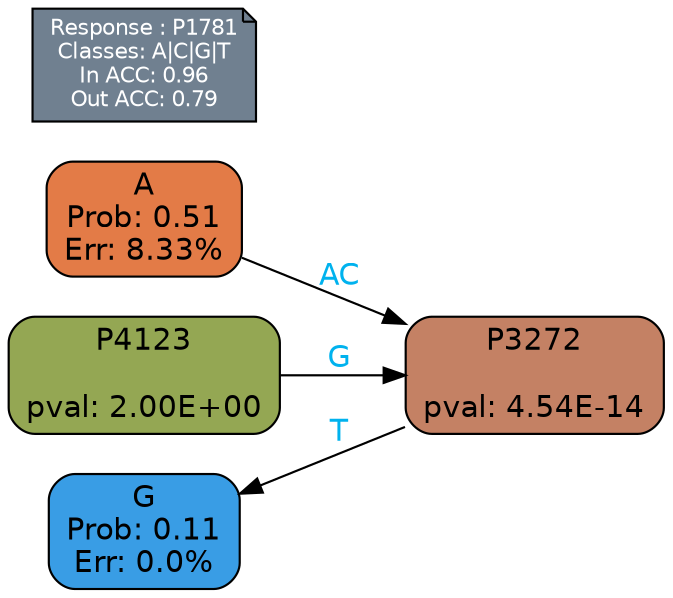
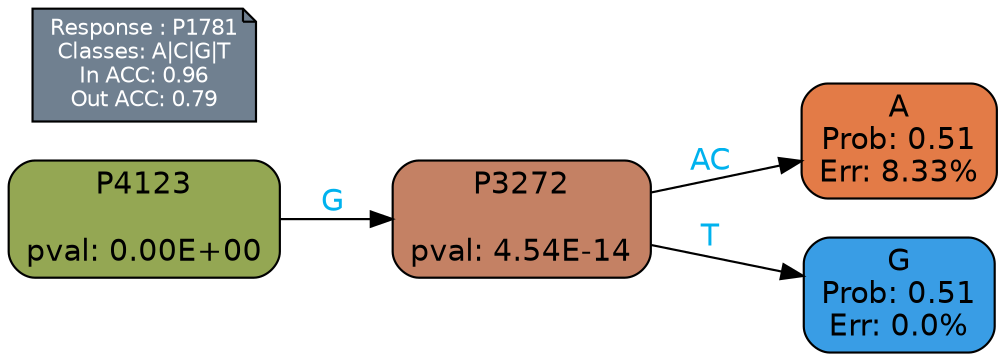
(314, 287) -> (716, 179)
(144, 375) -> (144, 219)
(144, 532) -> (899, 295)
